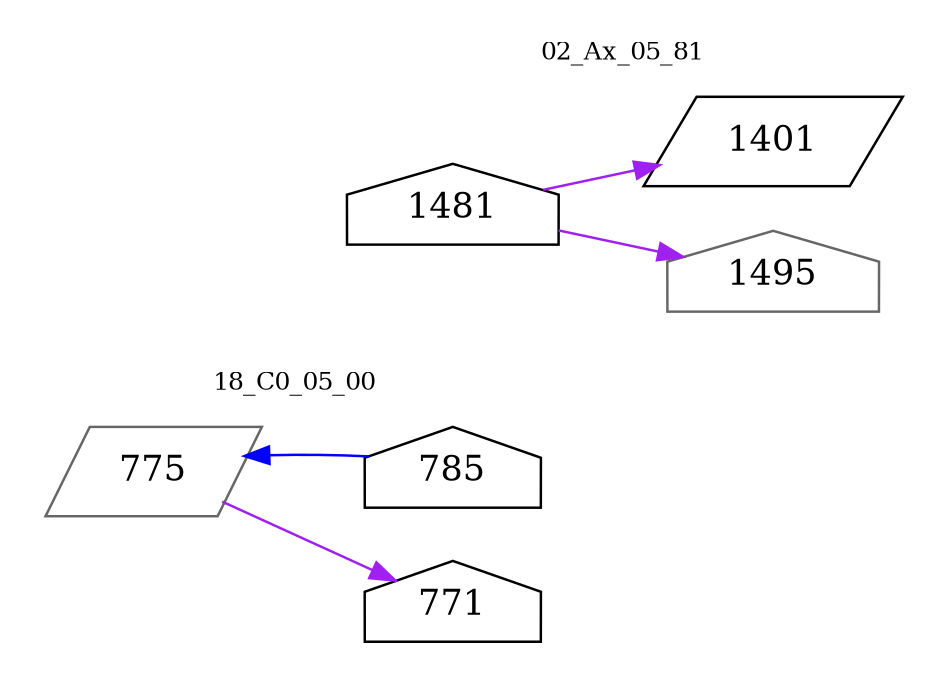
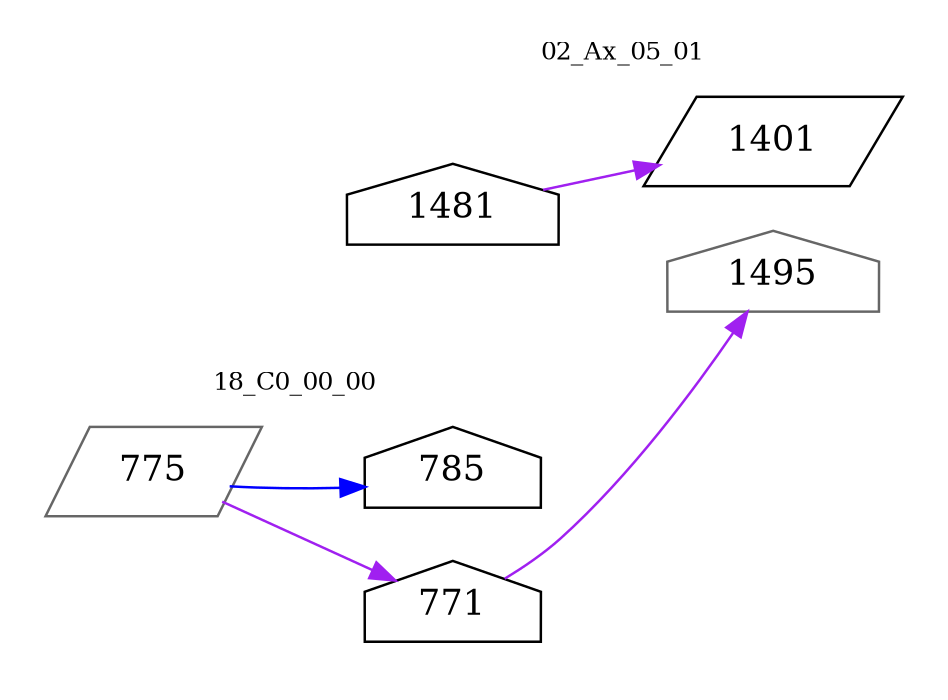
(623, 53) -> (623, 53)
(609, 241) -> (630, 467)
(295, 383) -> (295, 383)
(319, 455) -> (285, 488)
